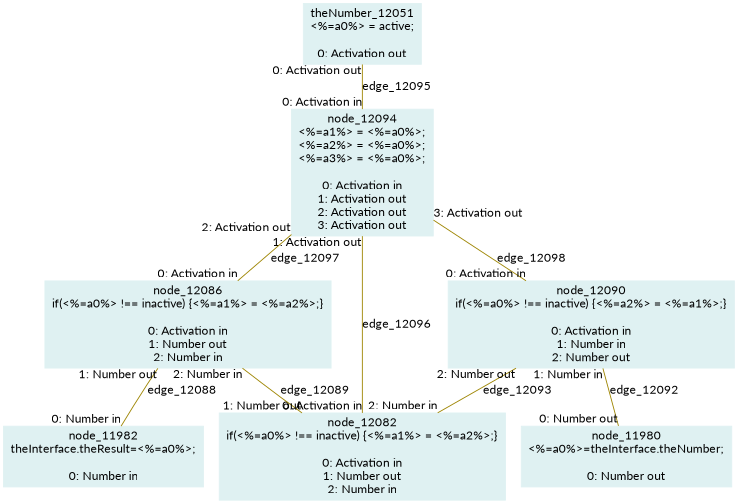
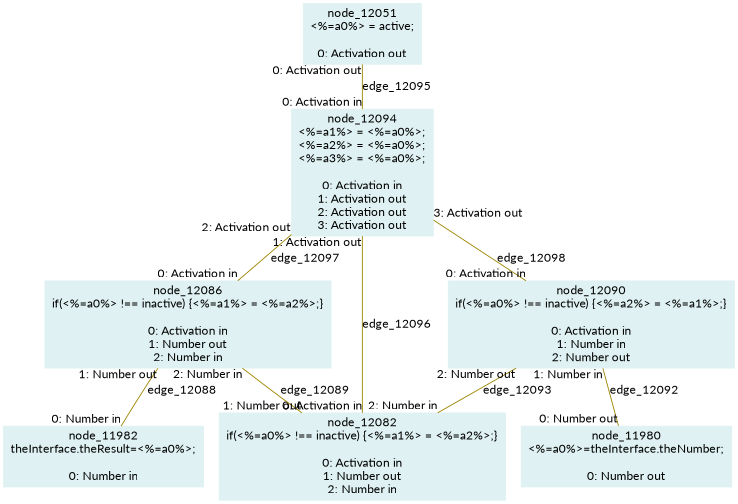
(362, 34) -> (362, 34)
